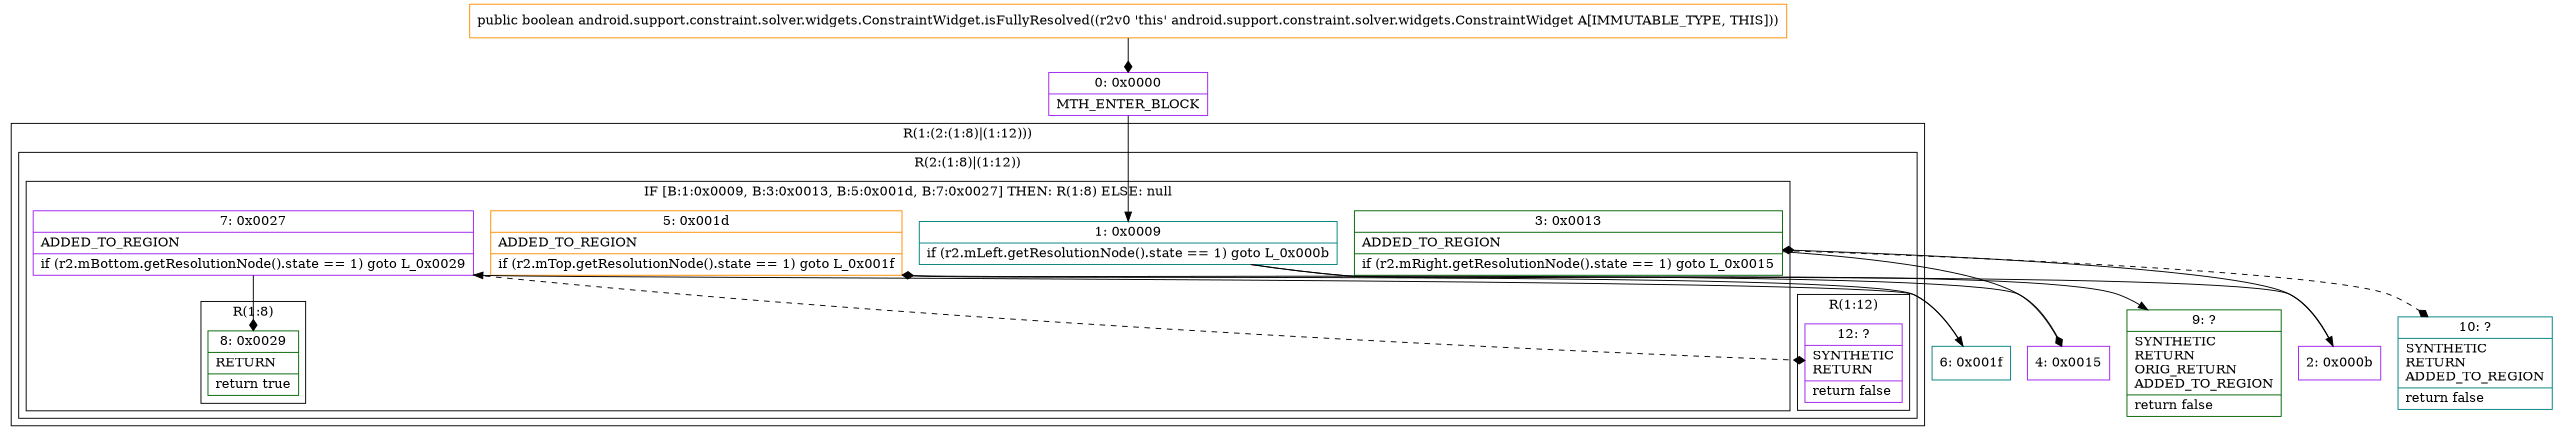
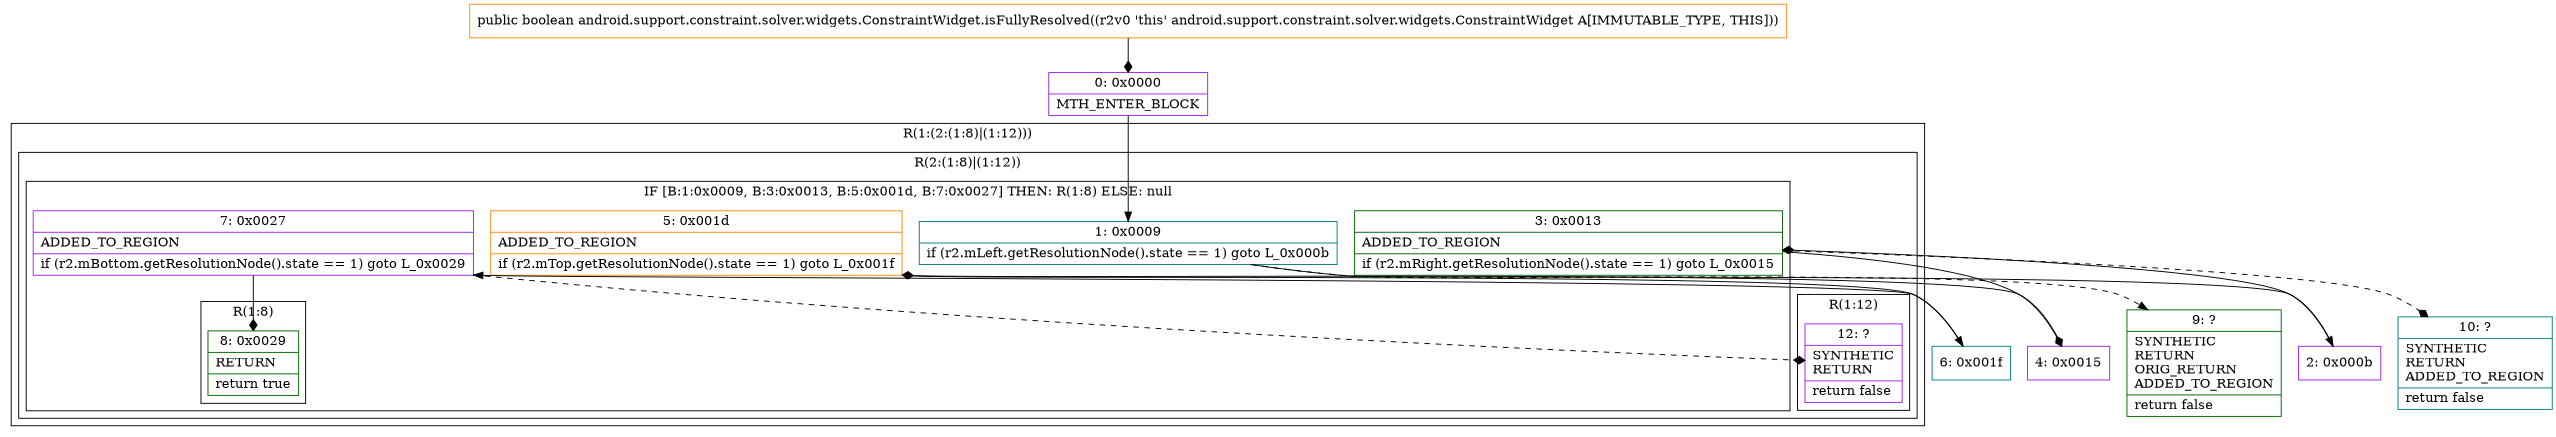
(1697, 277) -> (1697, 277)
